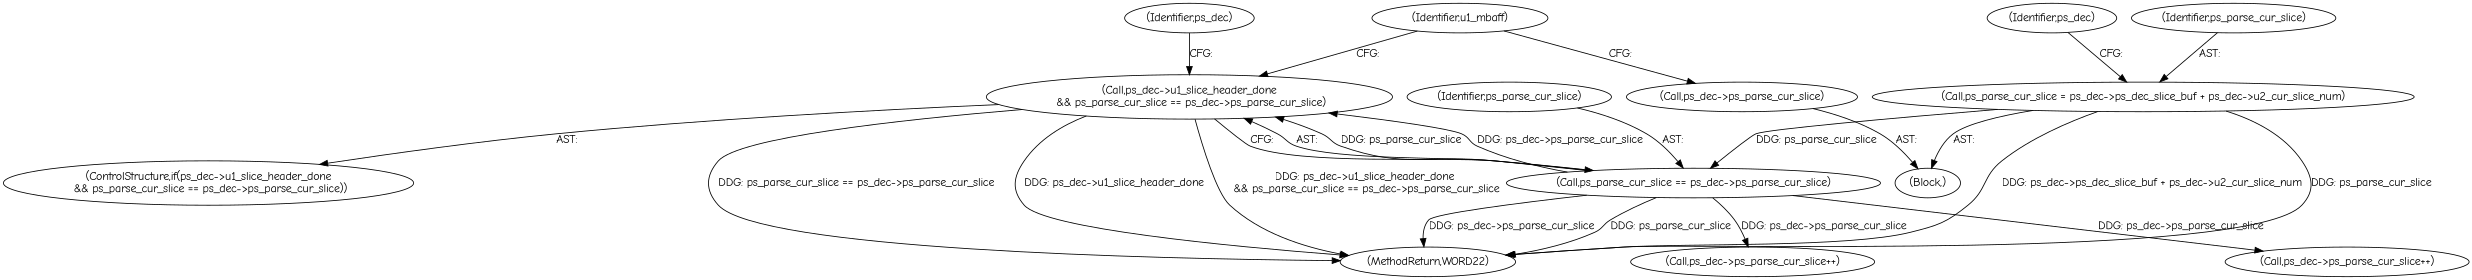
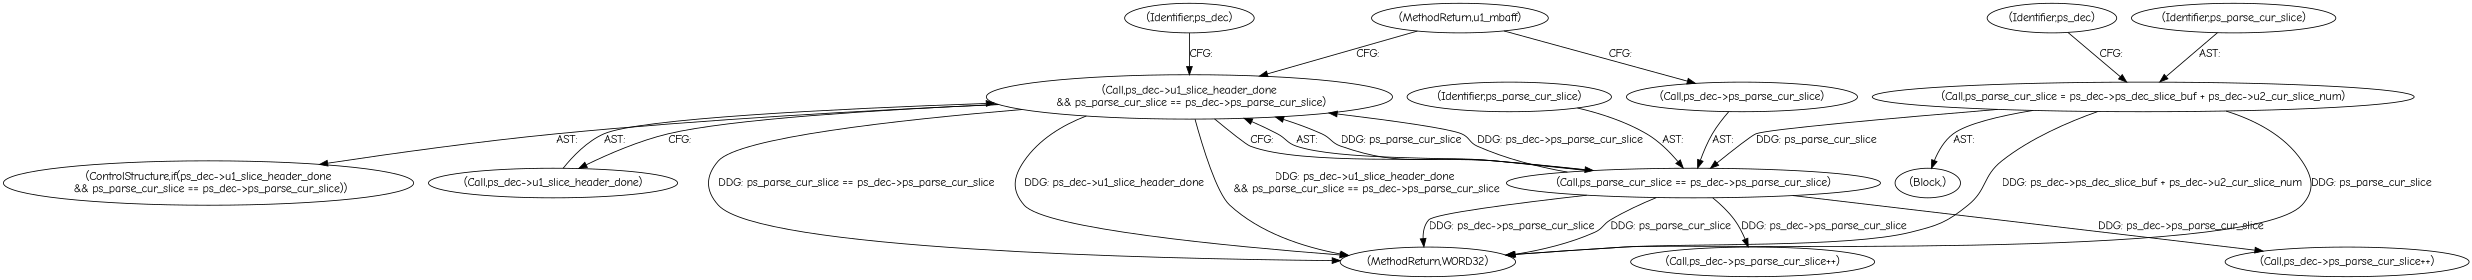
(1460, 18) -> (1460, 18)
(1867, 127) -> (1712, 134)
none -> (553, 183)
(1428, 262) -> (1428, 262)
